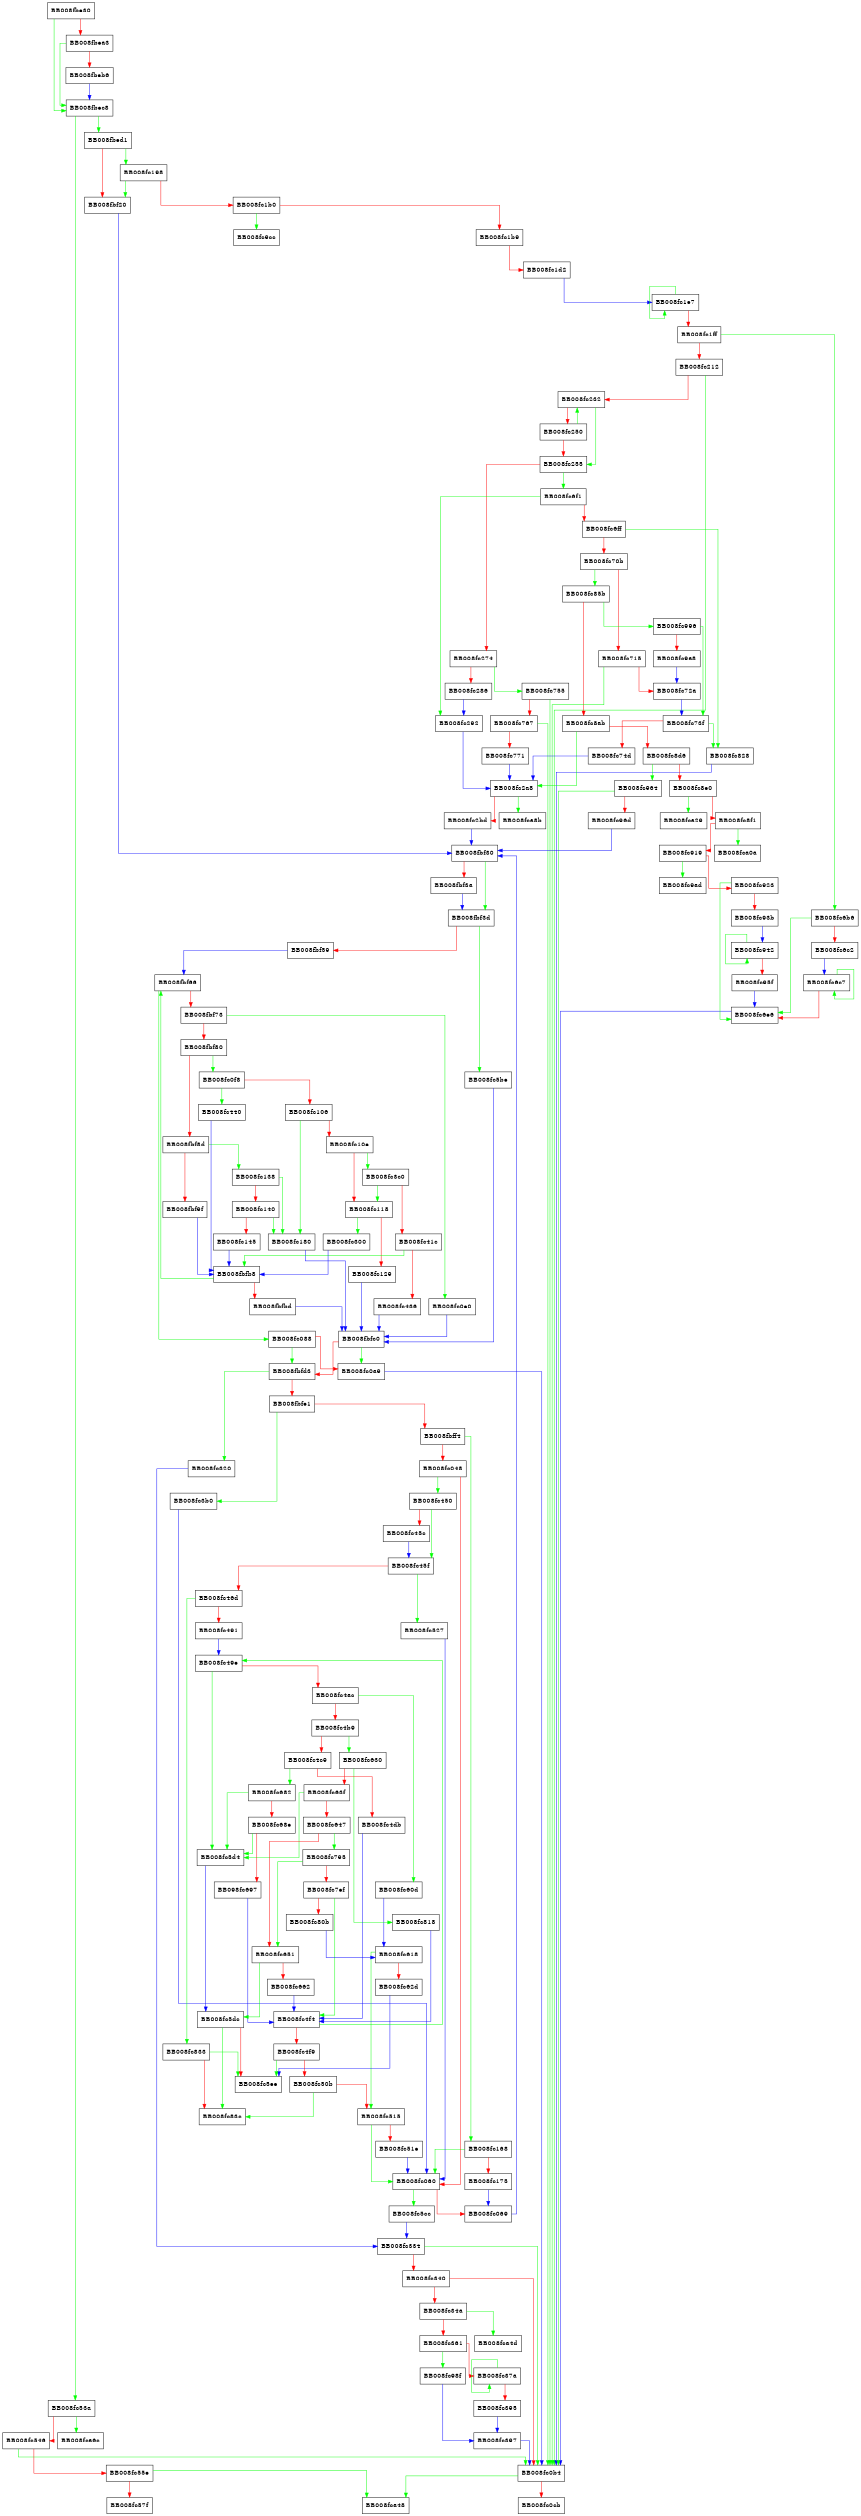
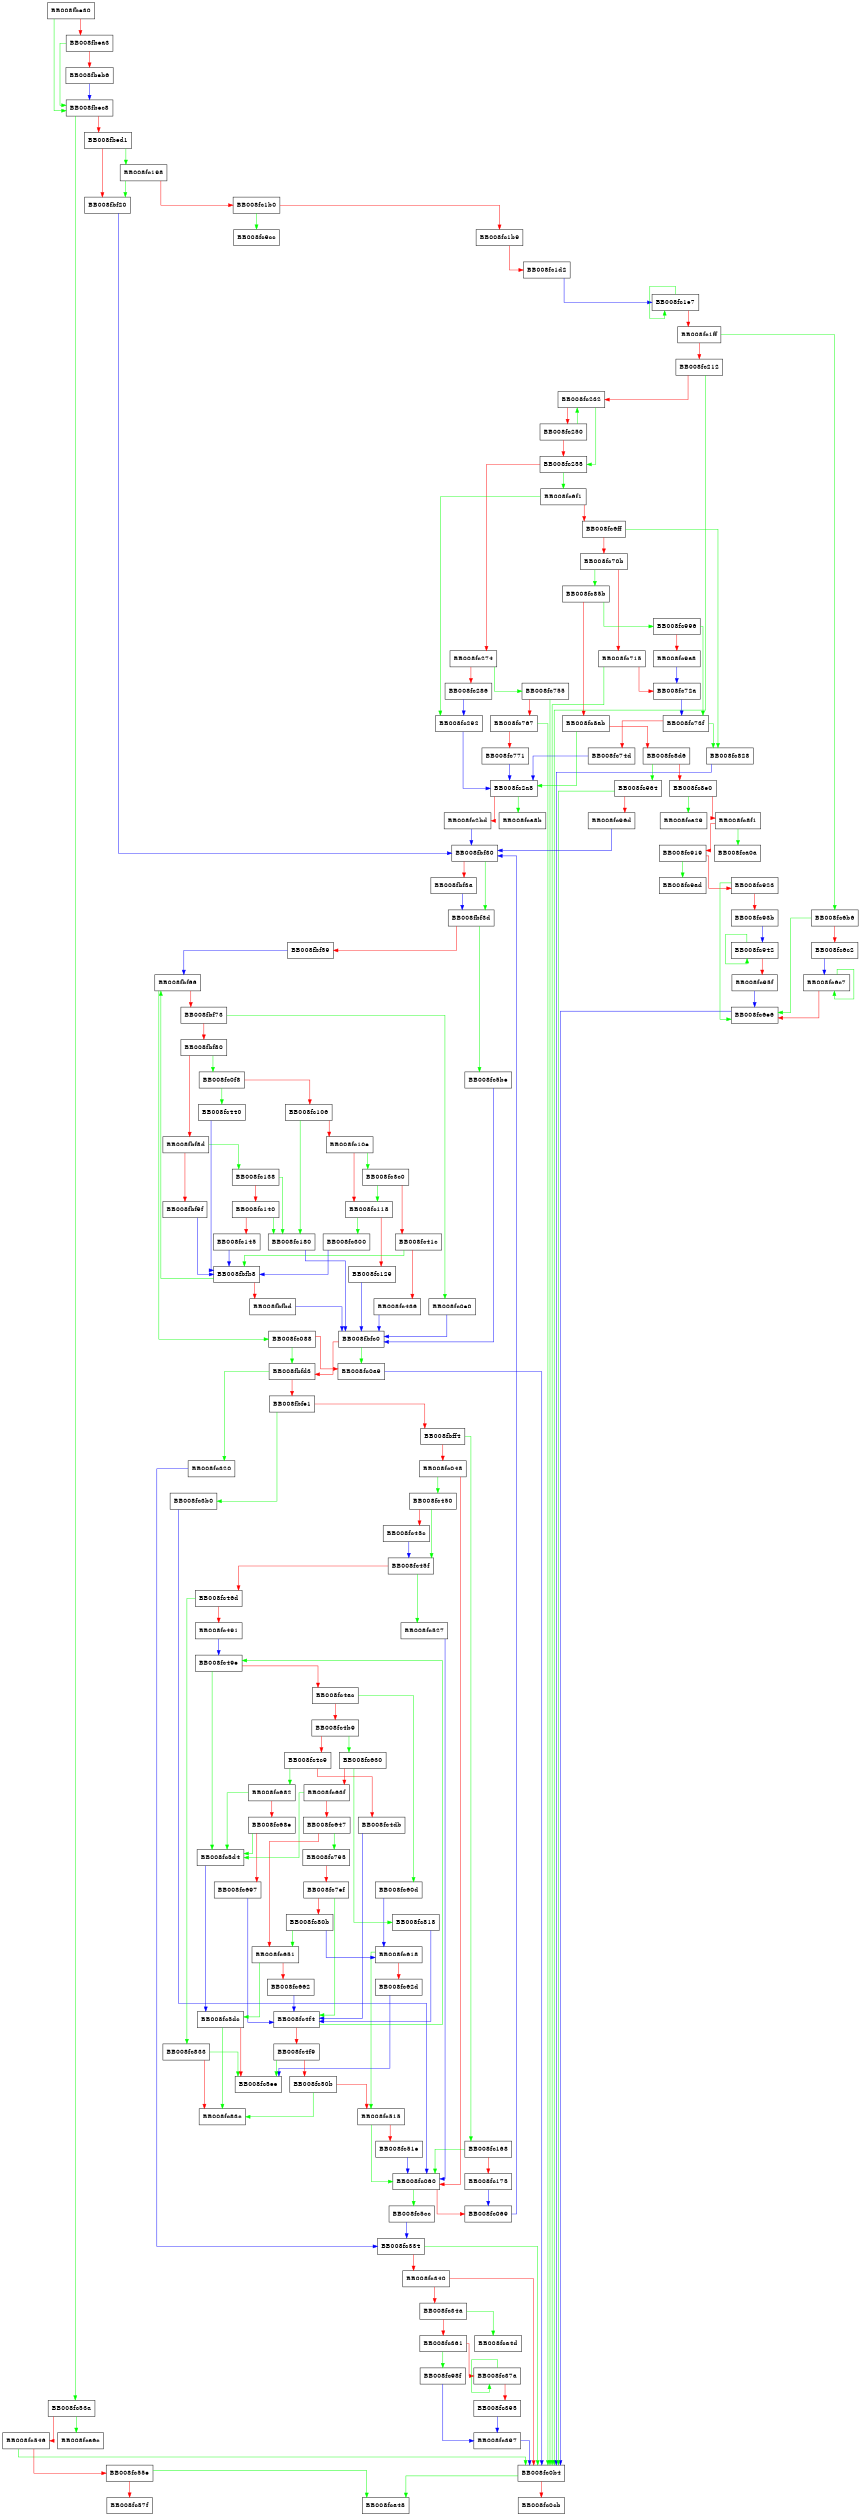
(99, 122) -> (99, 122)
(278, 1889) -> (292, 1936)
(238, 1890) -> (238, 1890)
